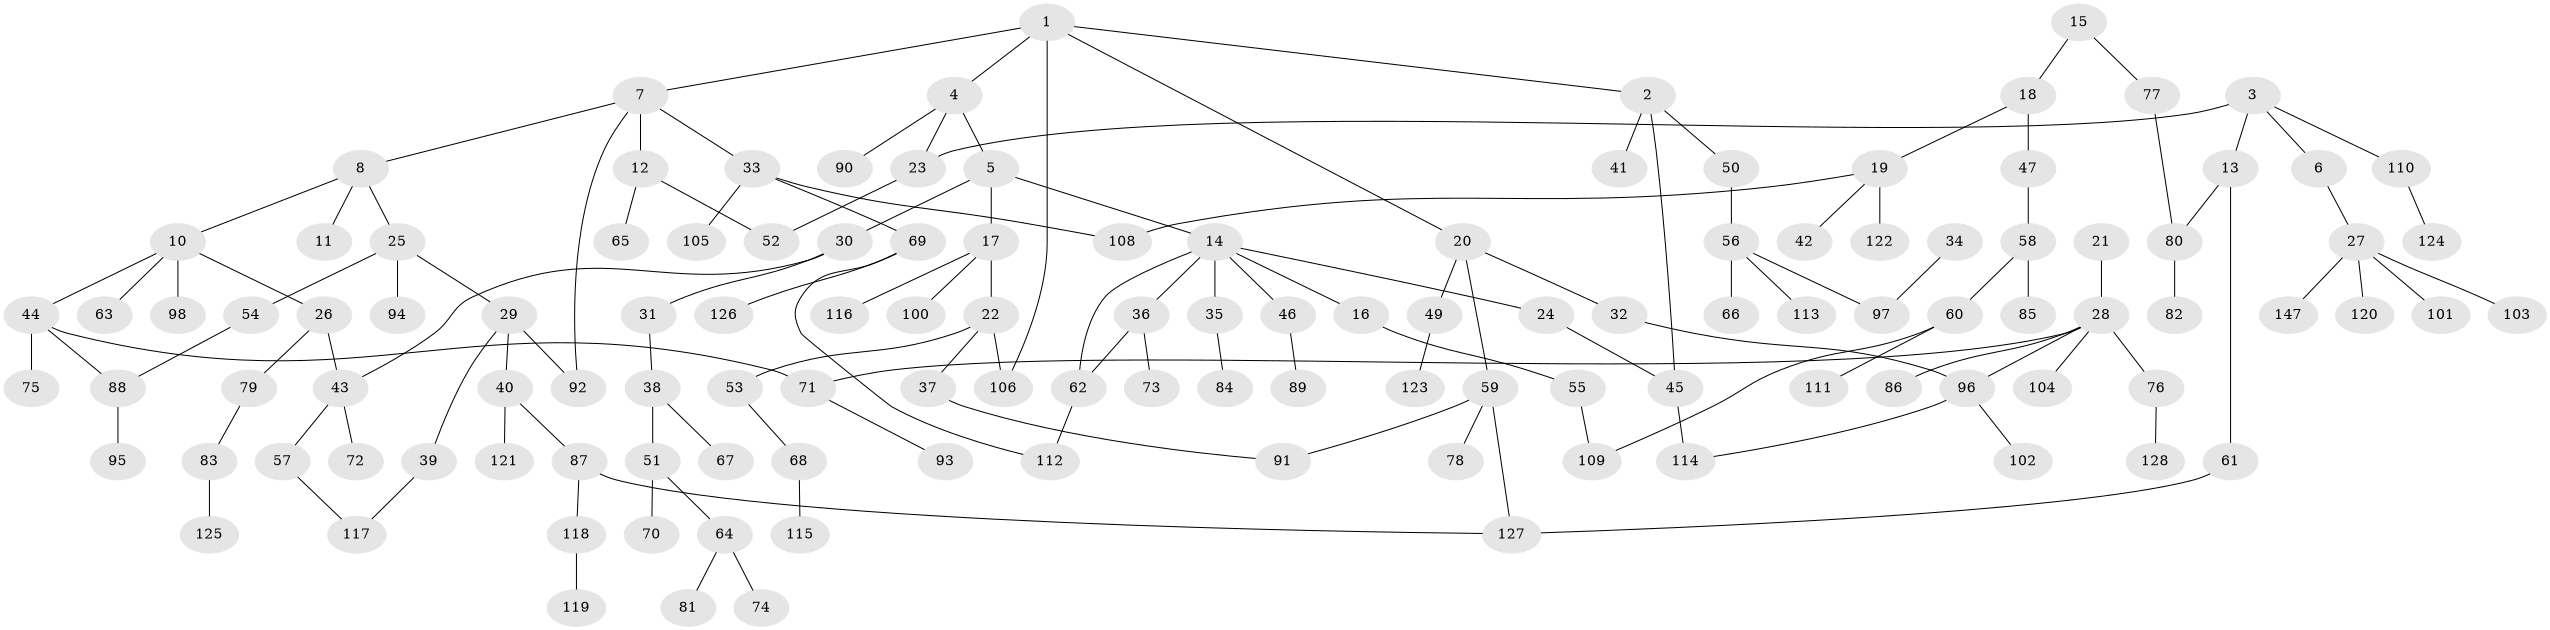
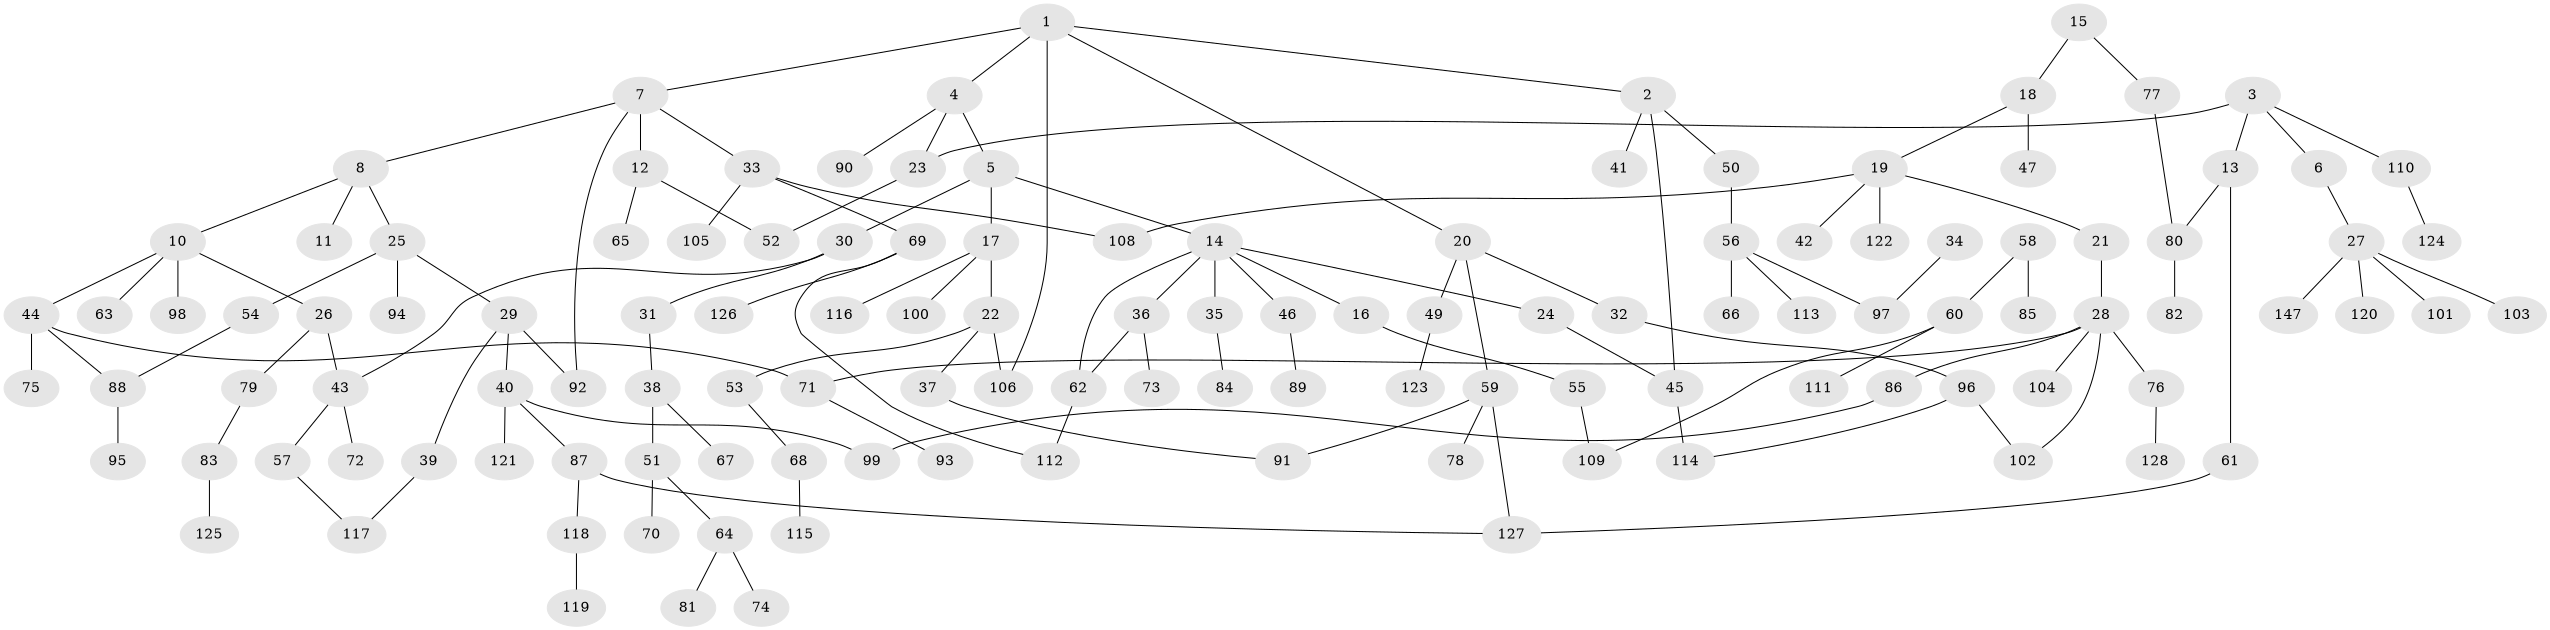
none -> (1994, 200)
(2028, 205) -> none
(2034, 352) -> (2085, 398)
none -> (872, 462)
